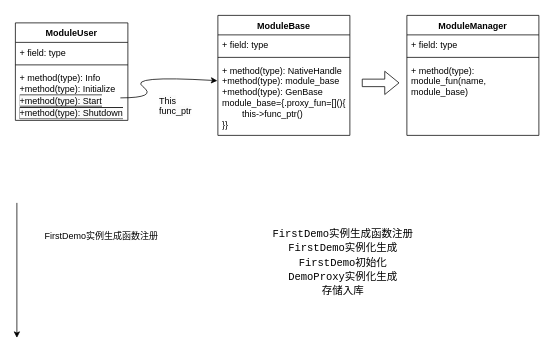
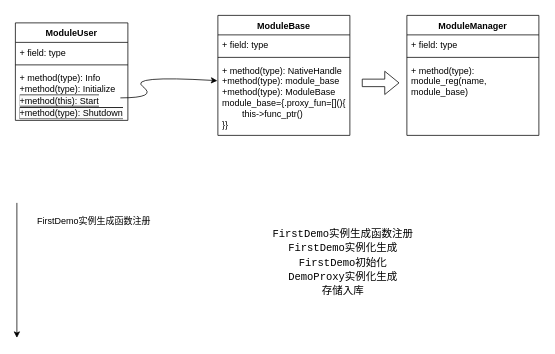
(474, 76) -> (474, 76)
(188, 105) -> none
(72, 106) -> (72, 106)
(285, 109) -> (285, 109)
(102, 237) -> (94, 222)
